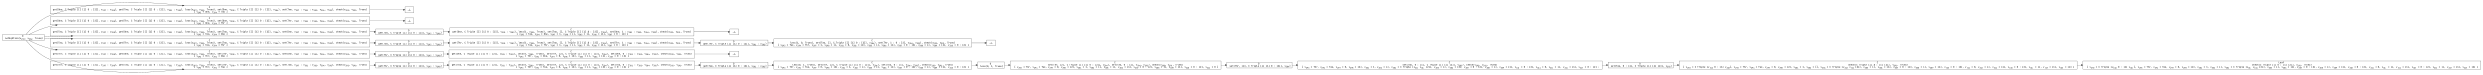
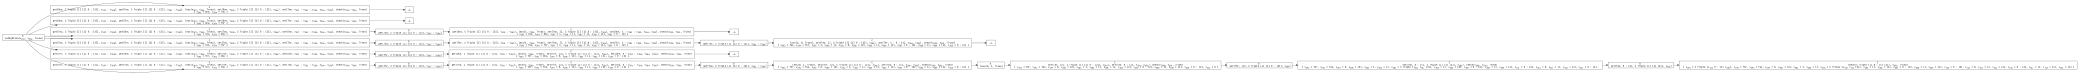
(2282, 65) -> none
